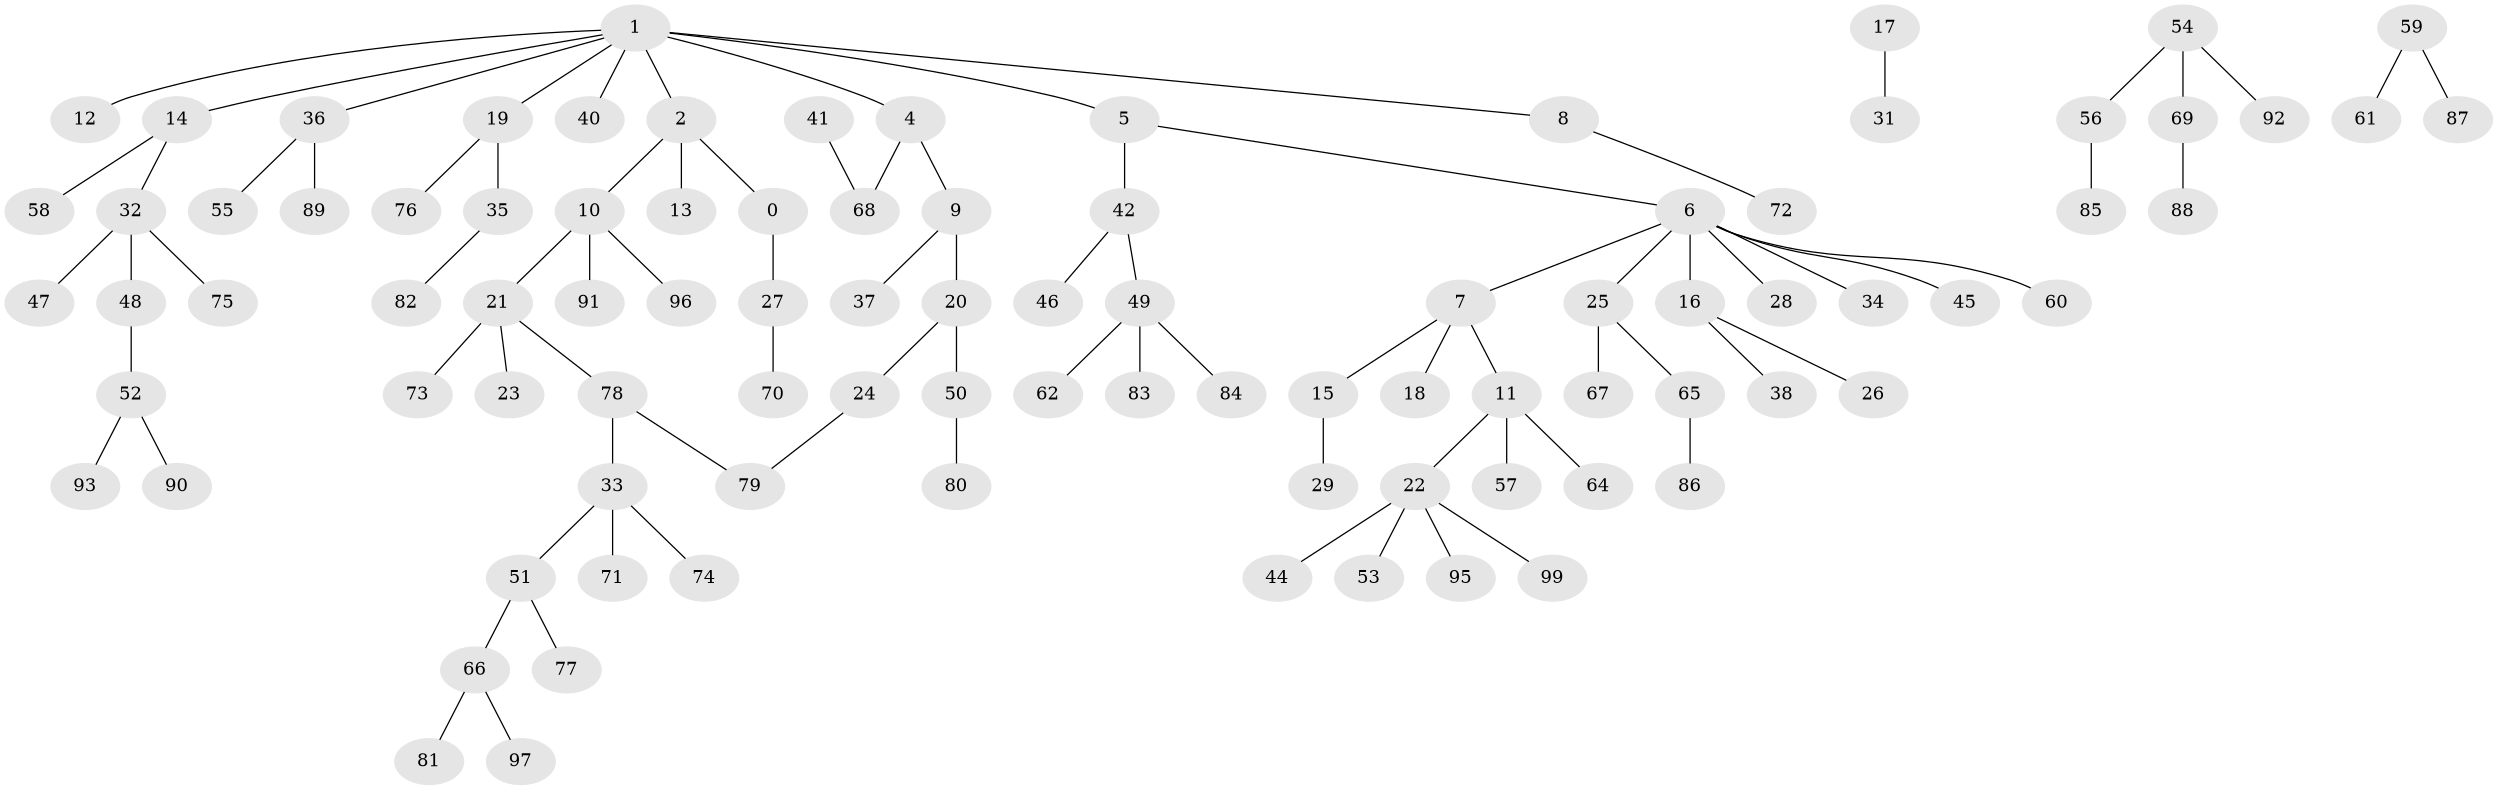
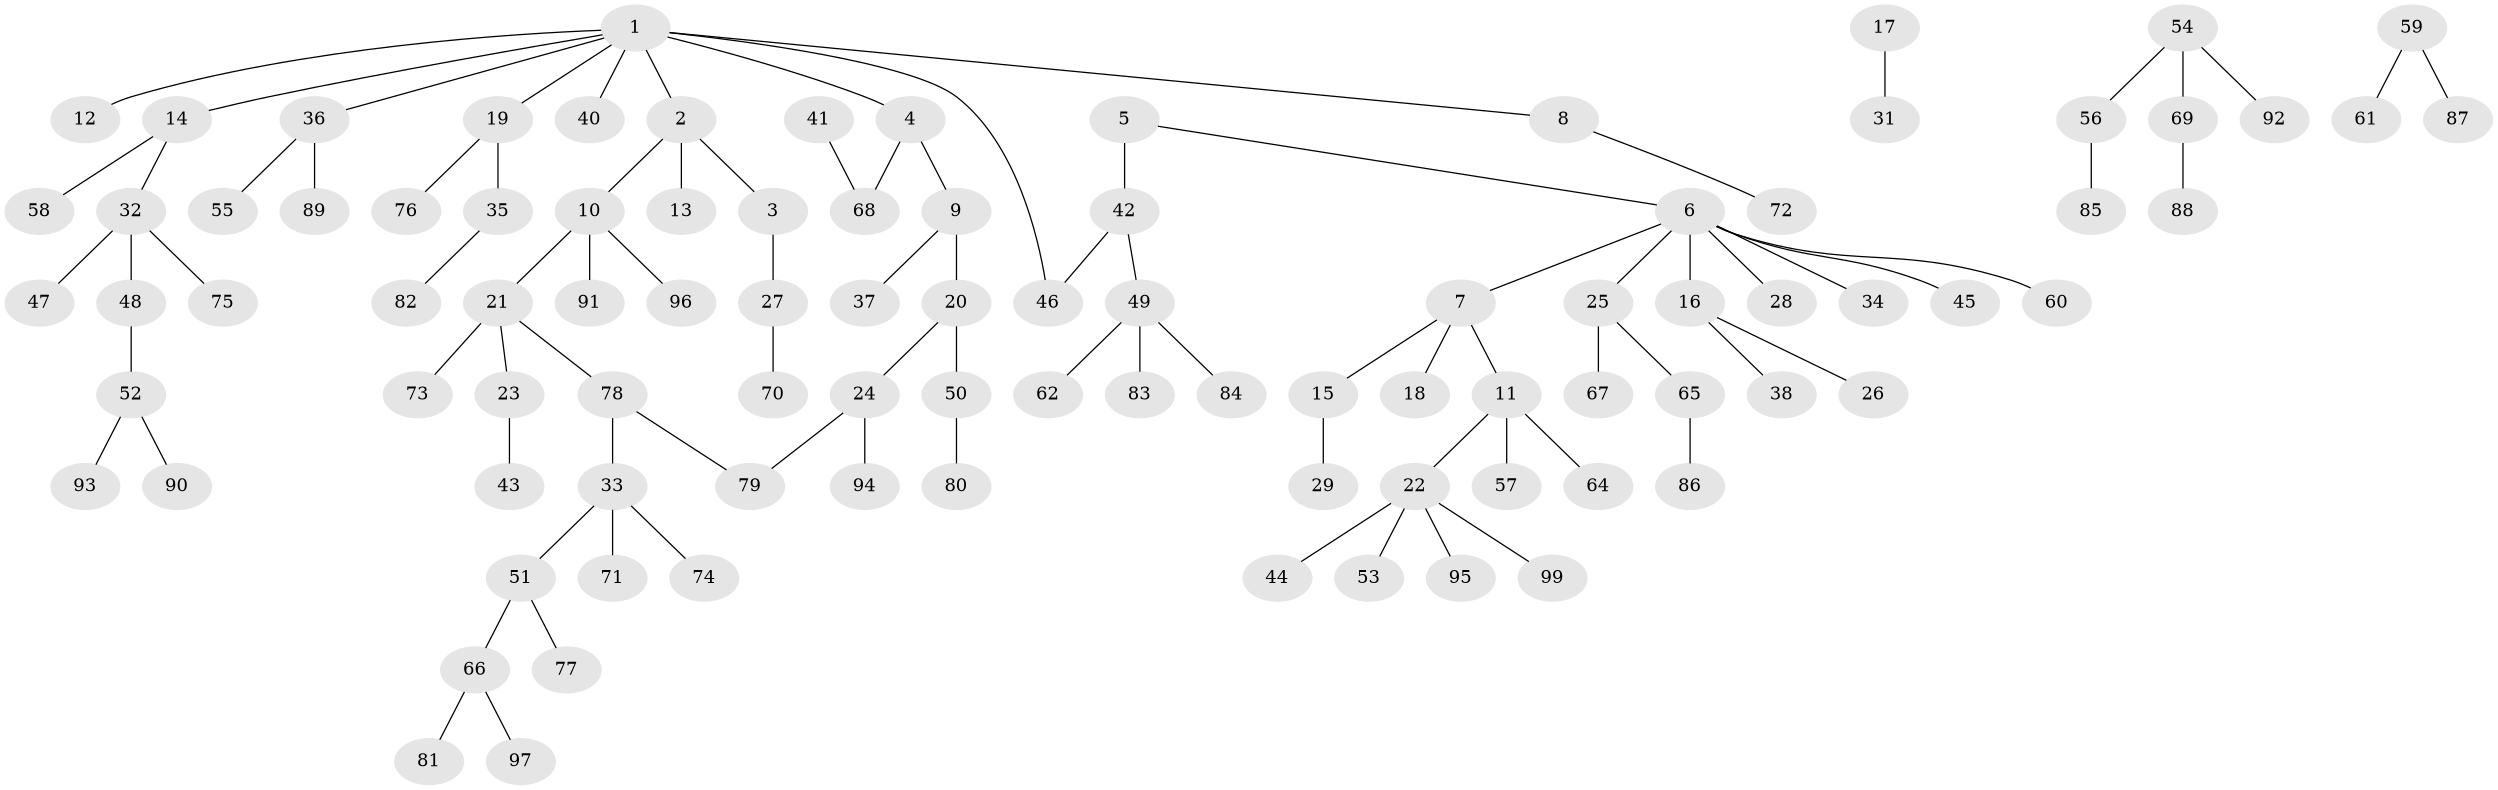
(884, 63) -> (917, 78)
(773, 211) -> (773, 211)
none -> (509, 487)
none -> (865, 487)
